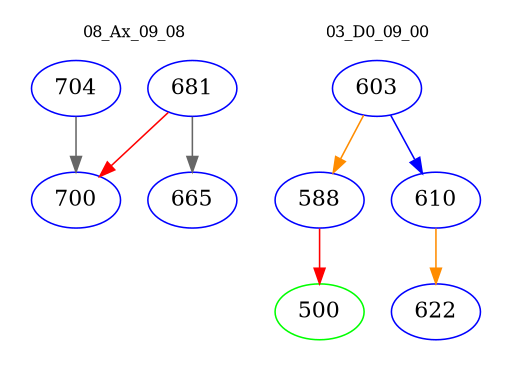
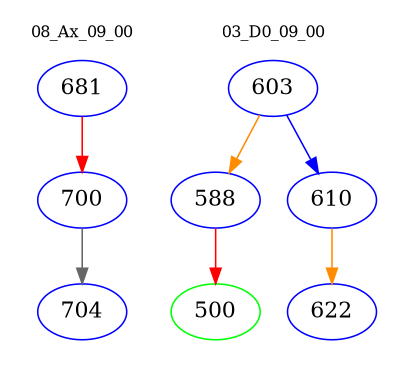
(134, 33) -> (82, 33)
(76, 137) -> (82, 248)
(192, 200) -> none
